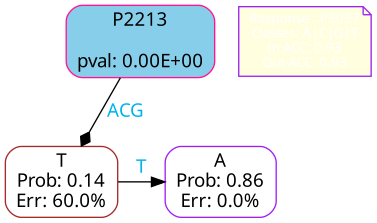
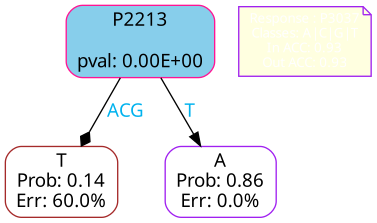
(135, 182) -> (177, 106)
